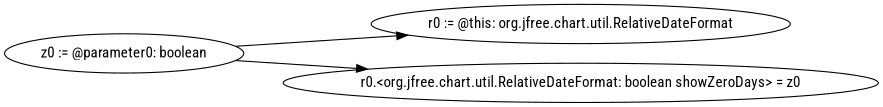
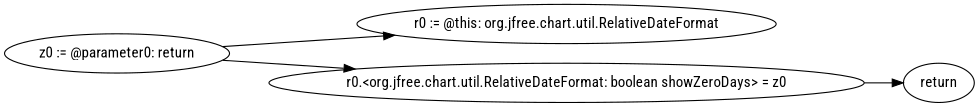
(124, 53) -> (117, 53)
none -> (939, 83)
